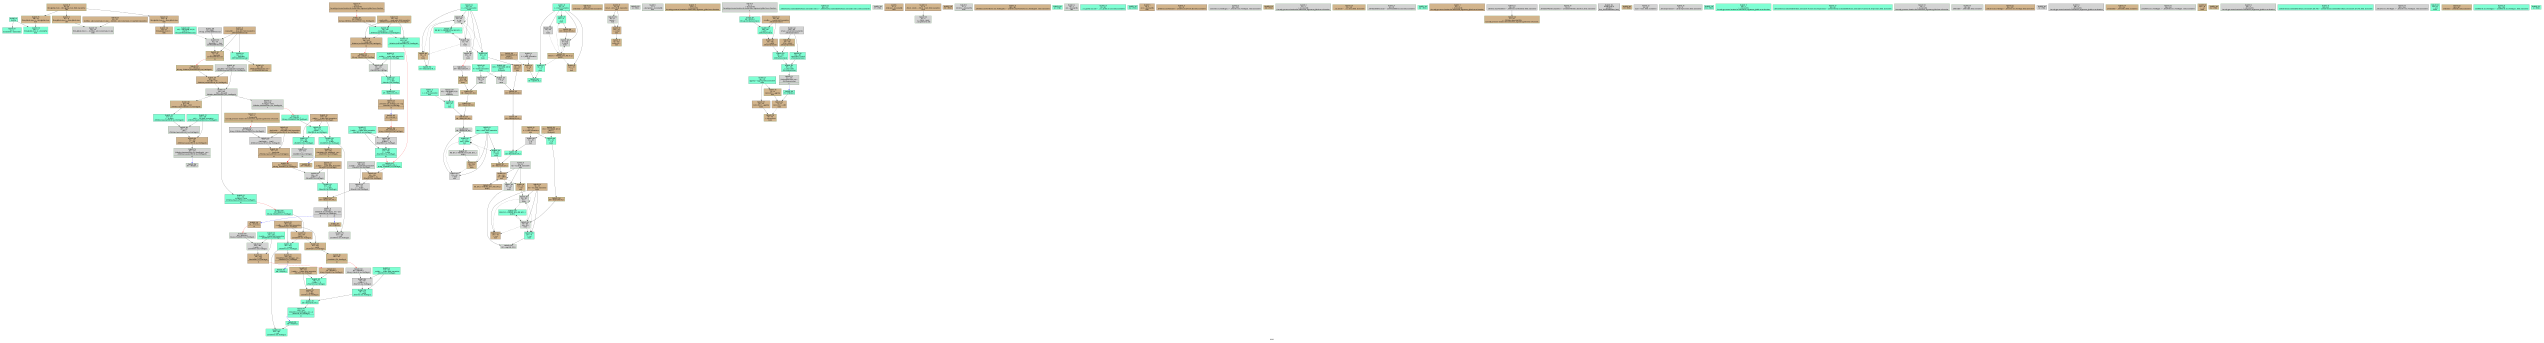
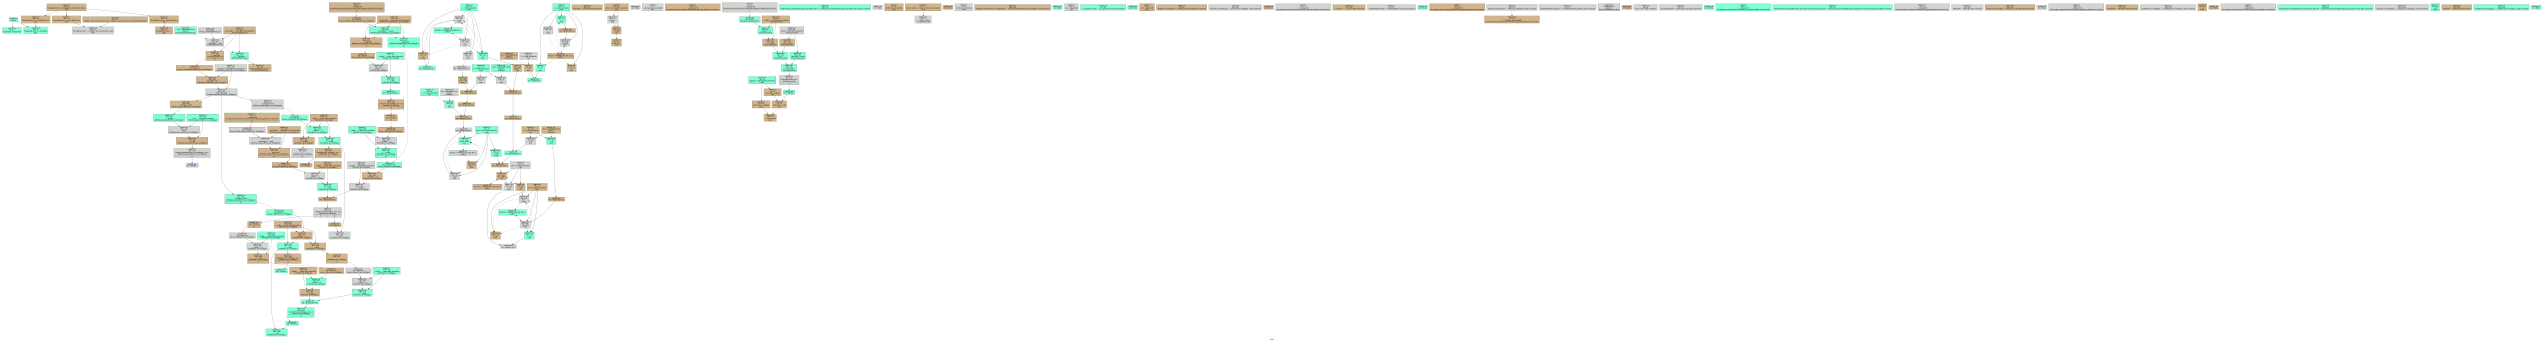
(304, 141) -> (304, 141)
